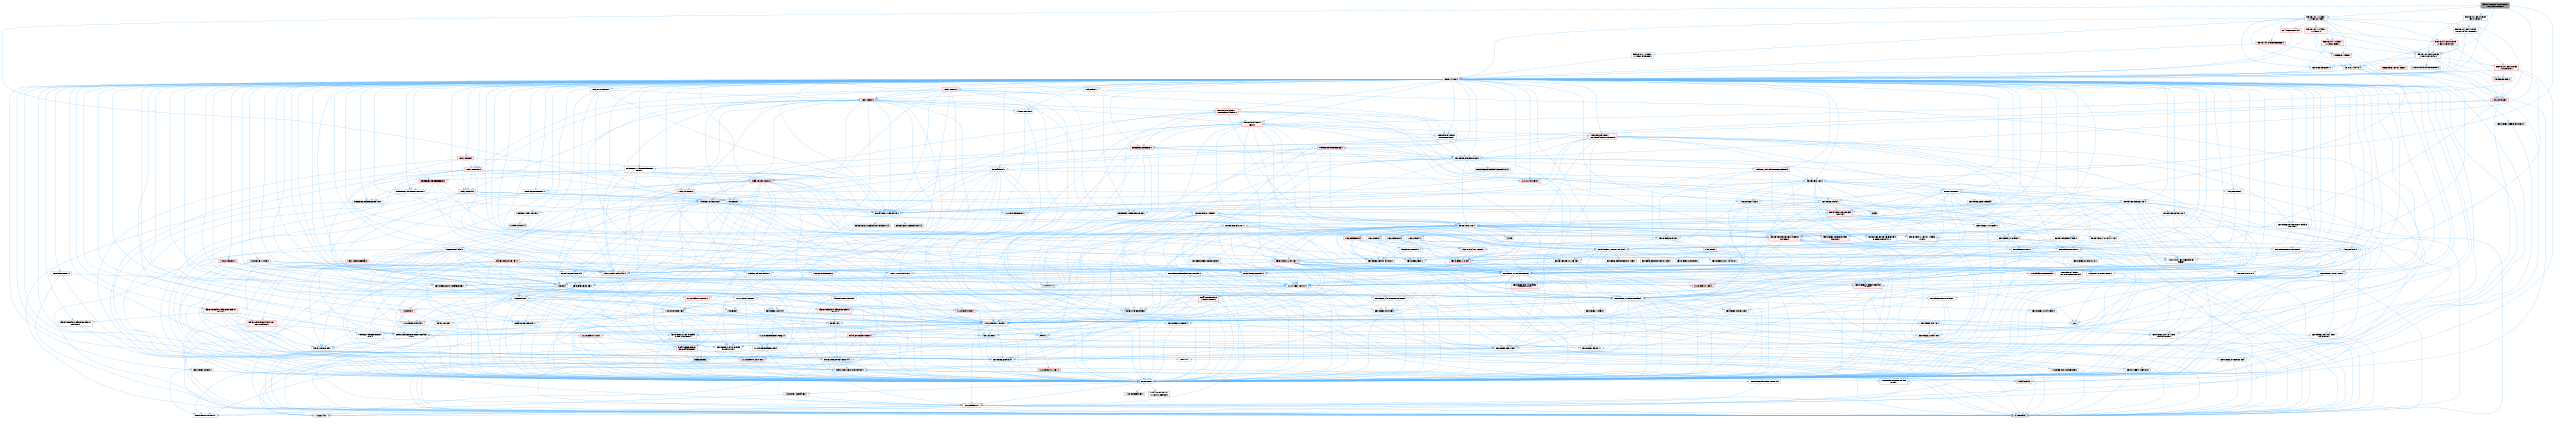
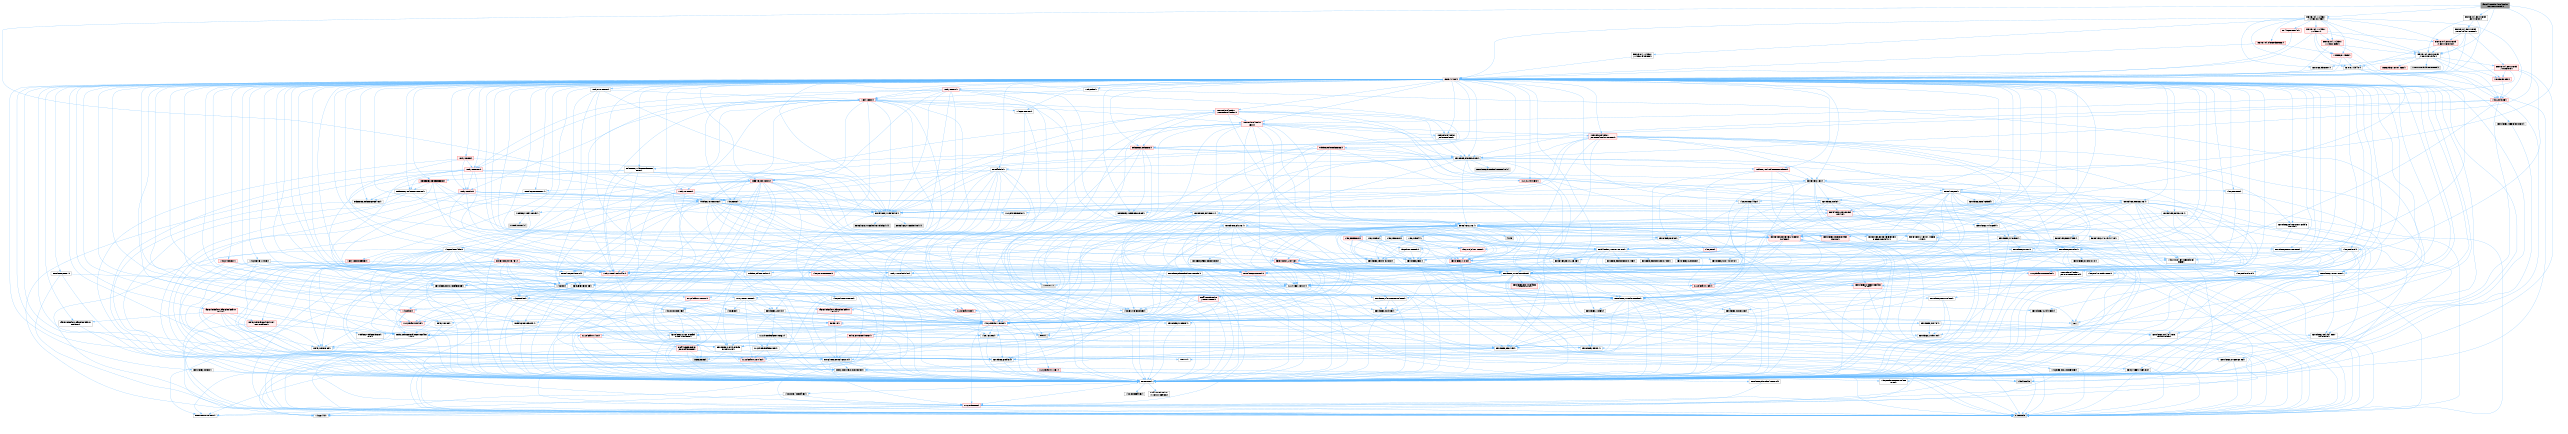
(1205, 213) -> (1205, 213)
(1874, 213) -> none
(972, 405) -> (972, 405)
